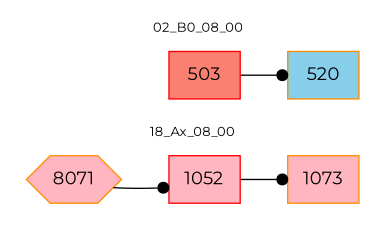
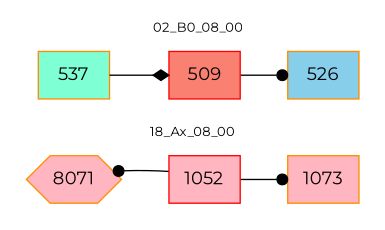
none -> (74, 75)
(205, 75) -> (205, 75)
(323, 75) -> (323, 75)
(136, 188) -> (146, 171)
